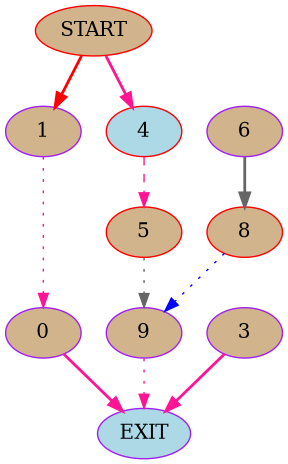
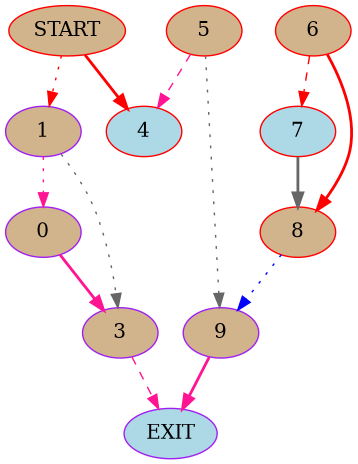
(72, 75) -> (57, 74)
(116, 75) -> (102, 76)
(245, 131) -> (313, 31)
none -> (298, 131)
(144, 175) -> (178, 75)
(245, 175) -> (351, 127)
none -> (99, 220)
(144, 376) -> (199, 377)
(88, 377) -> (77, 277)
(200, 378) -> (142, 377)
